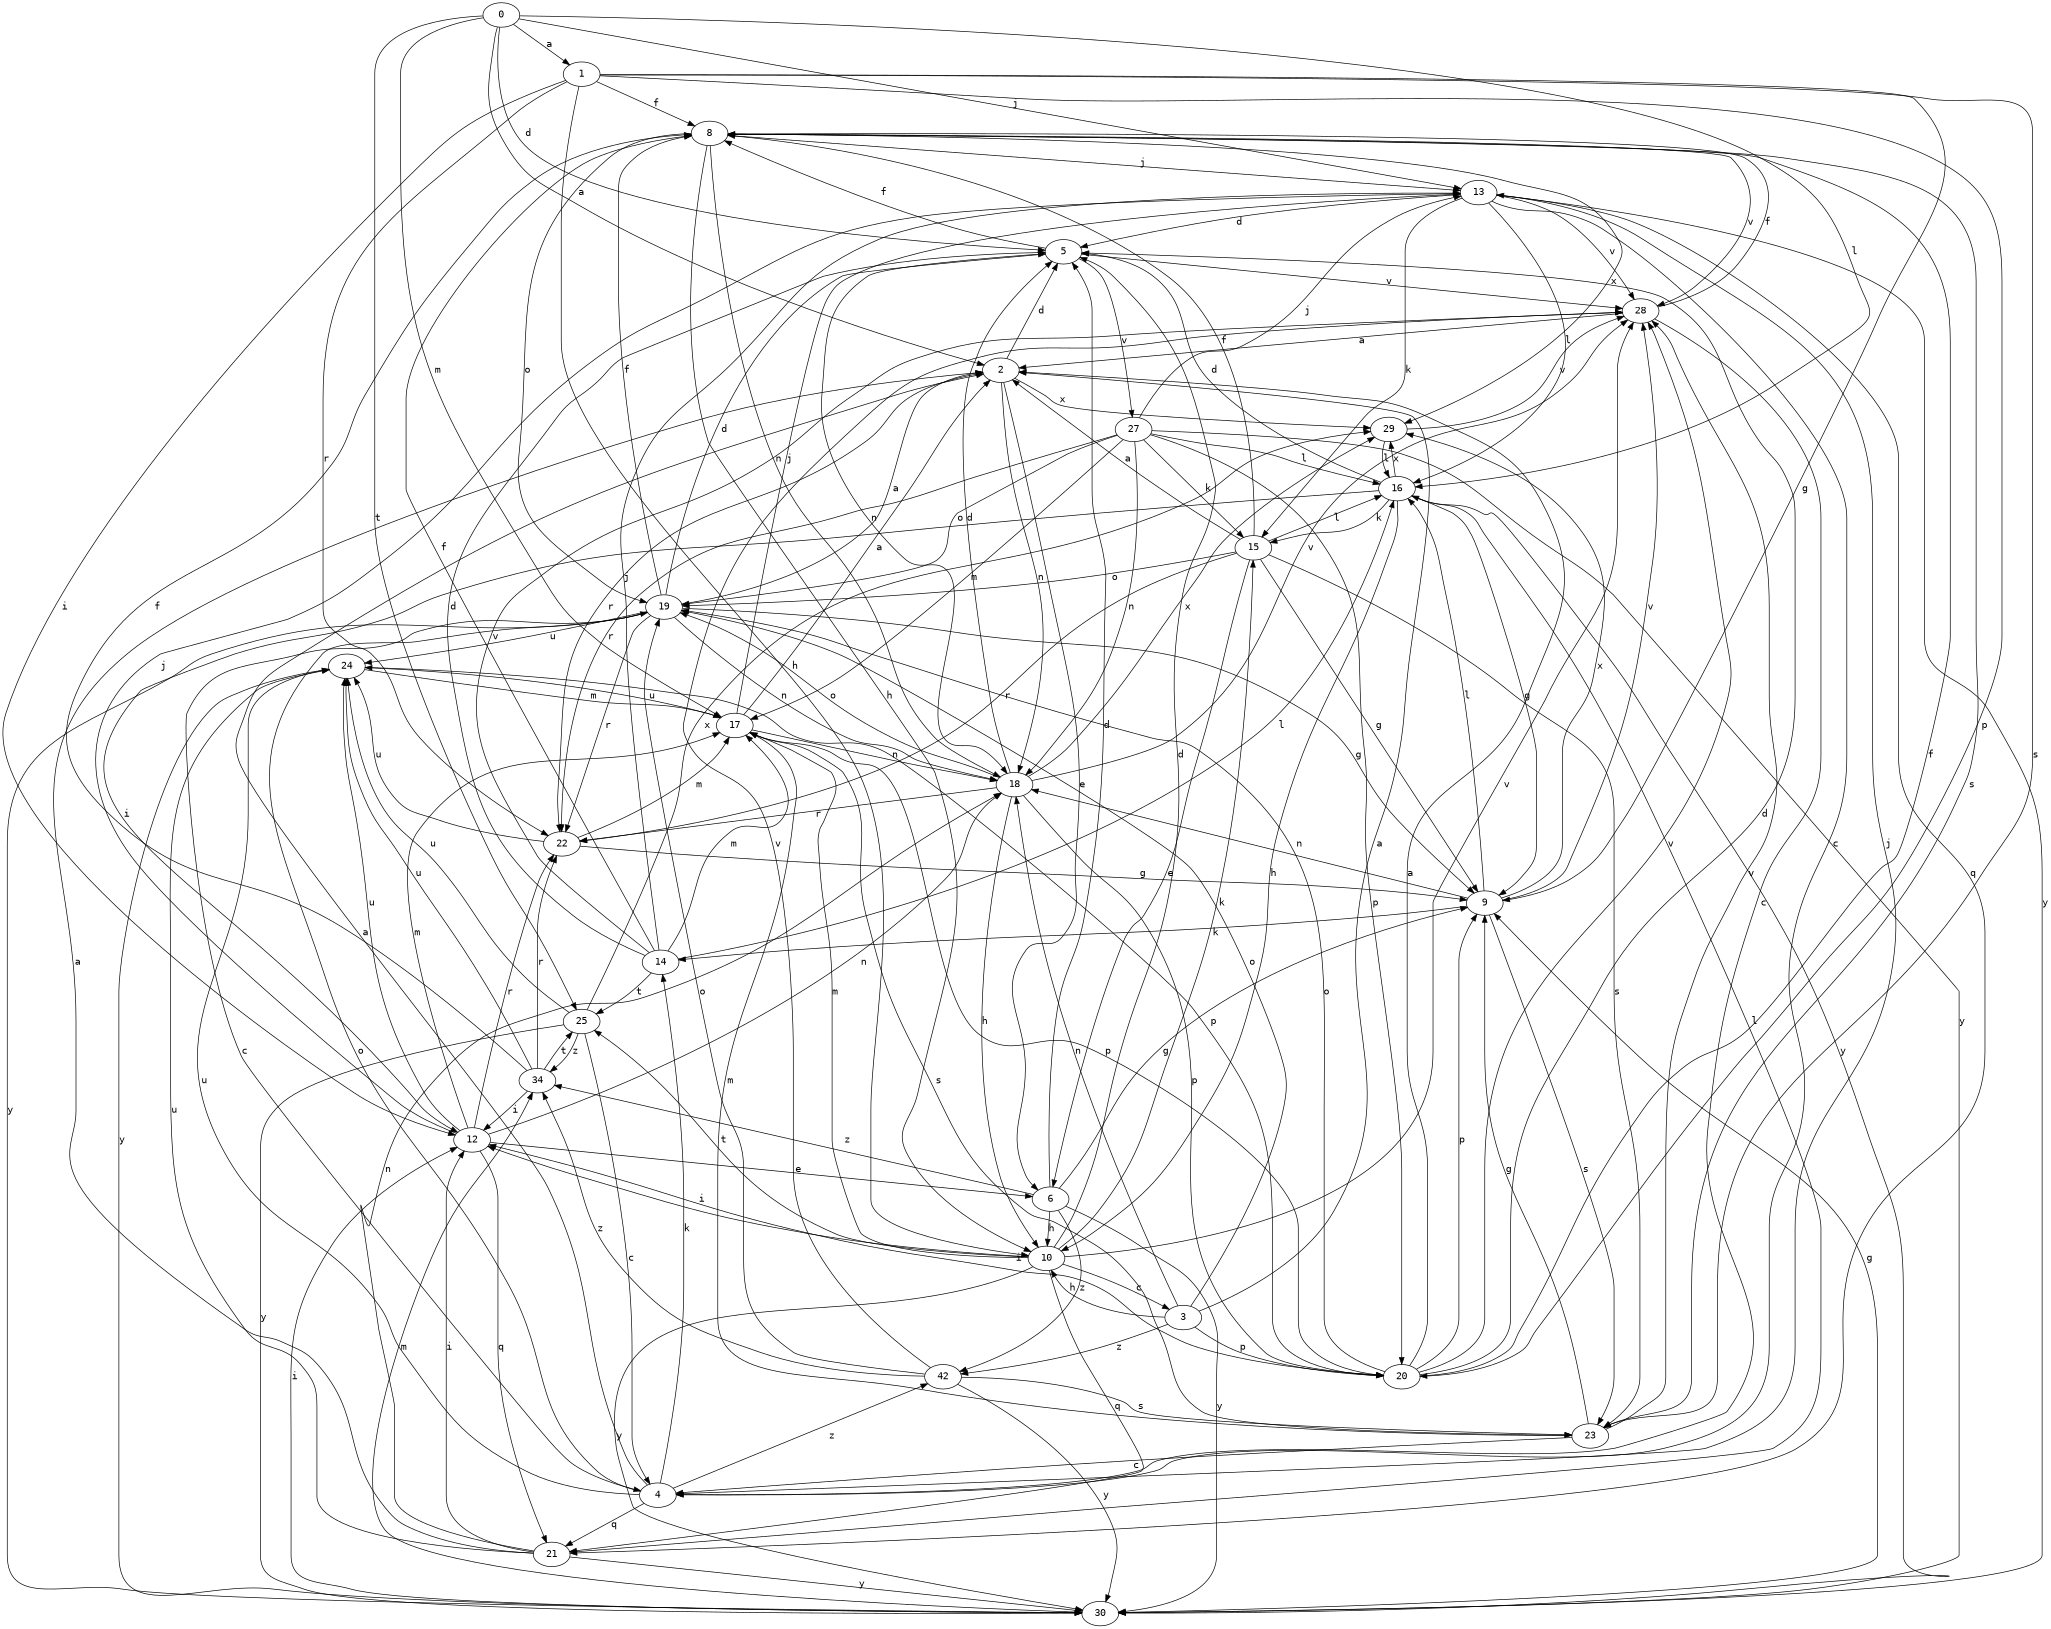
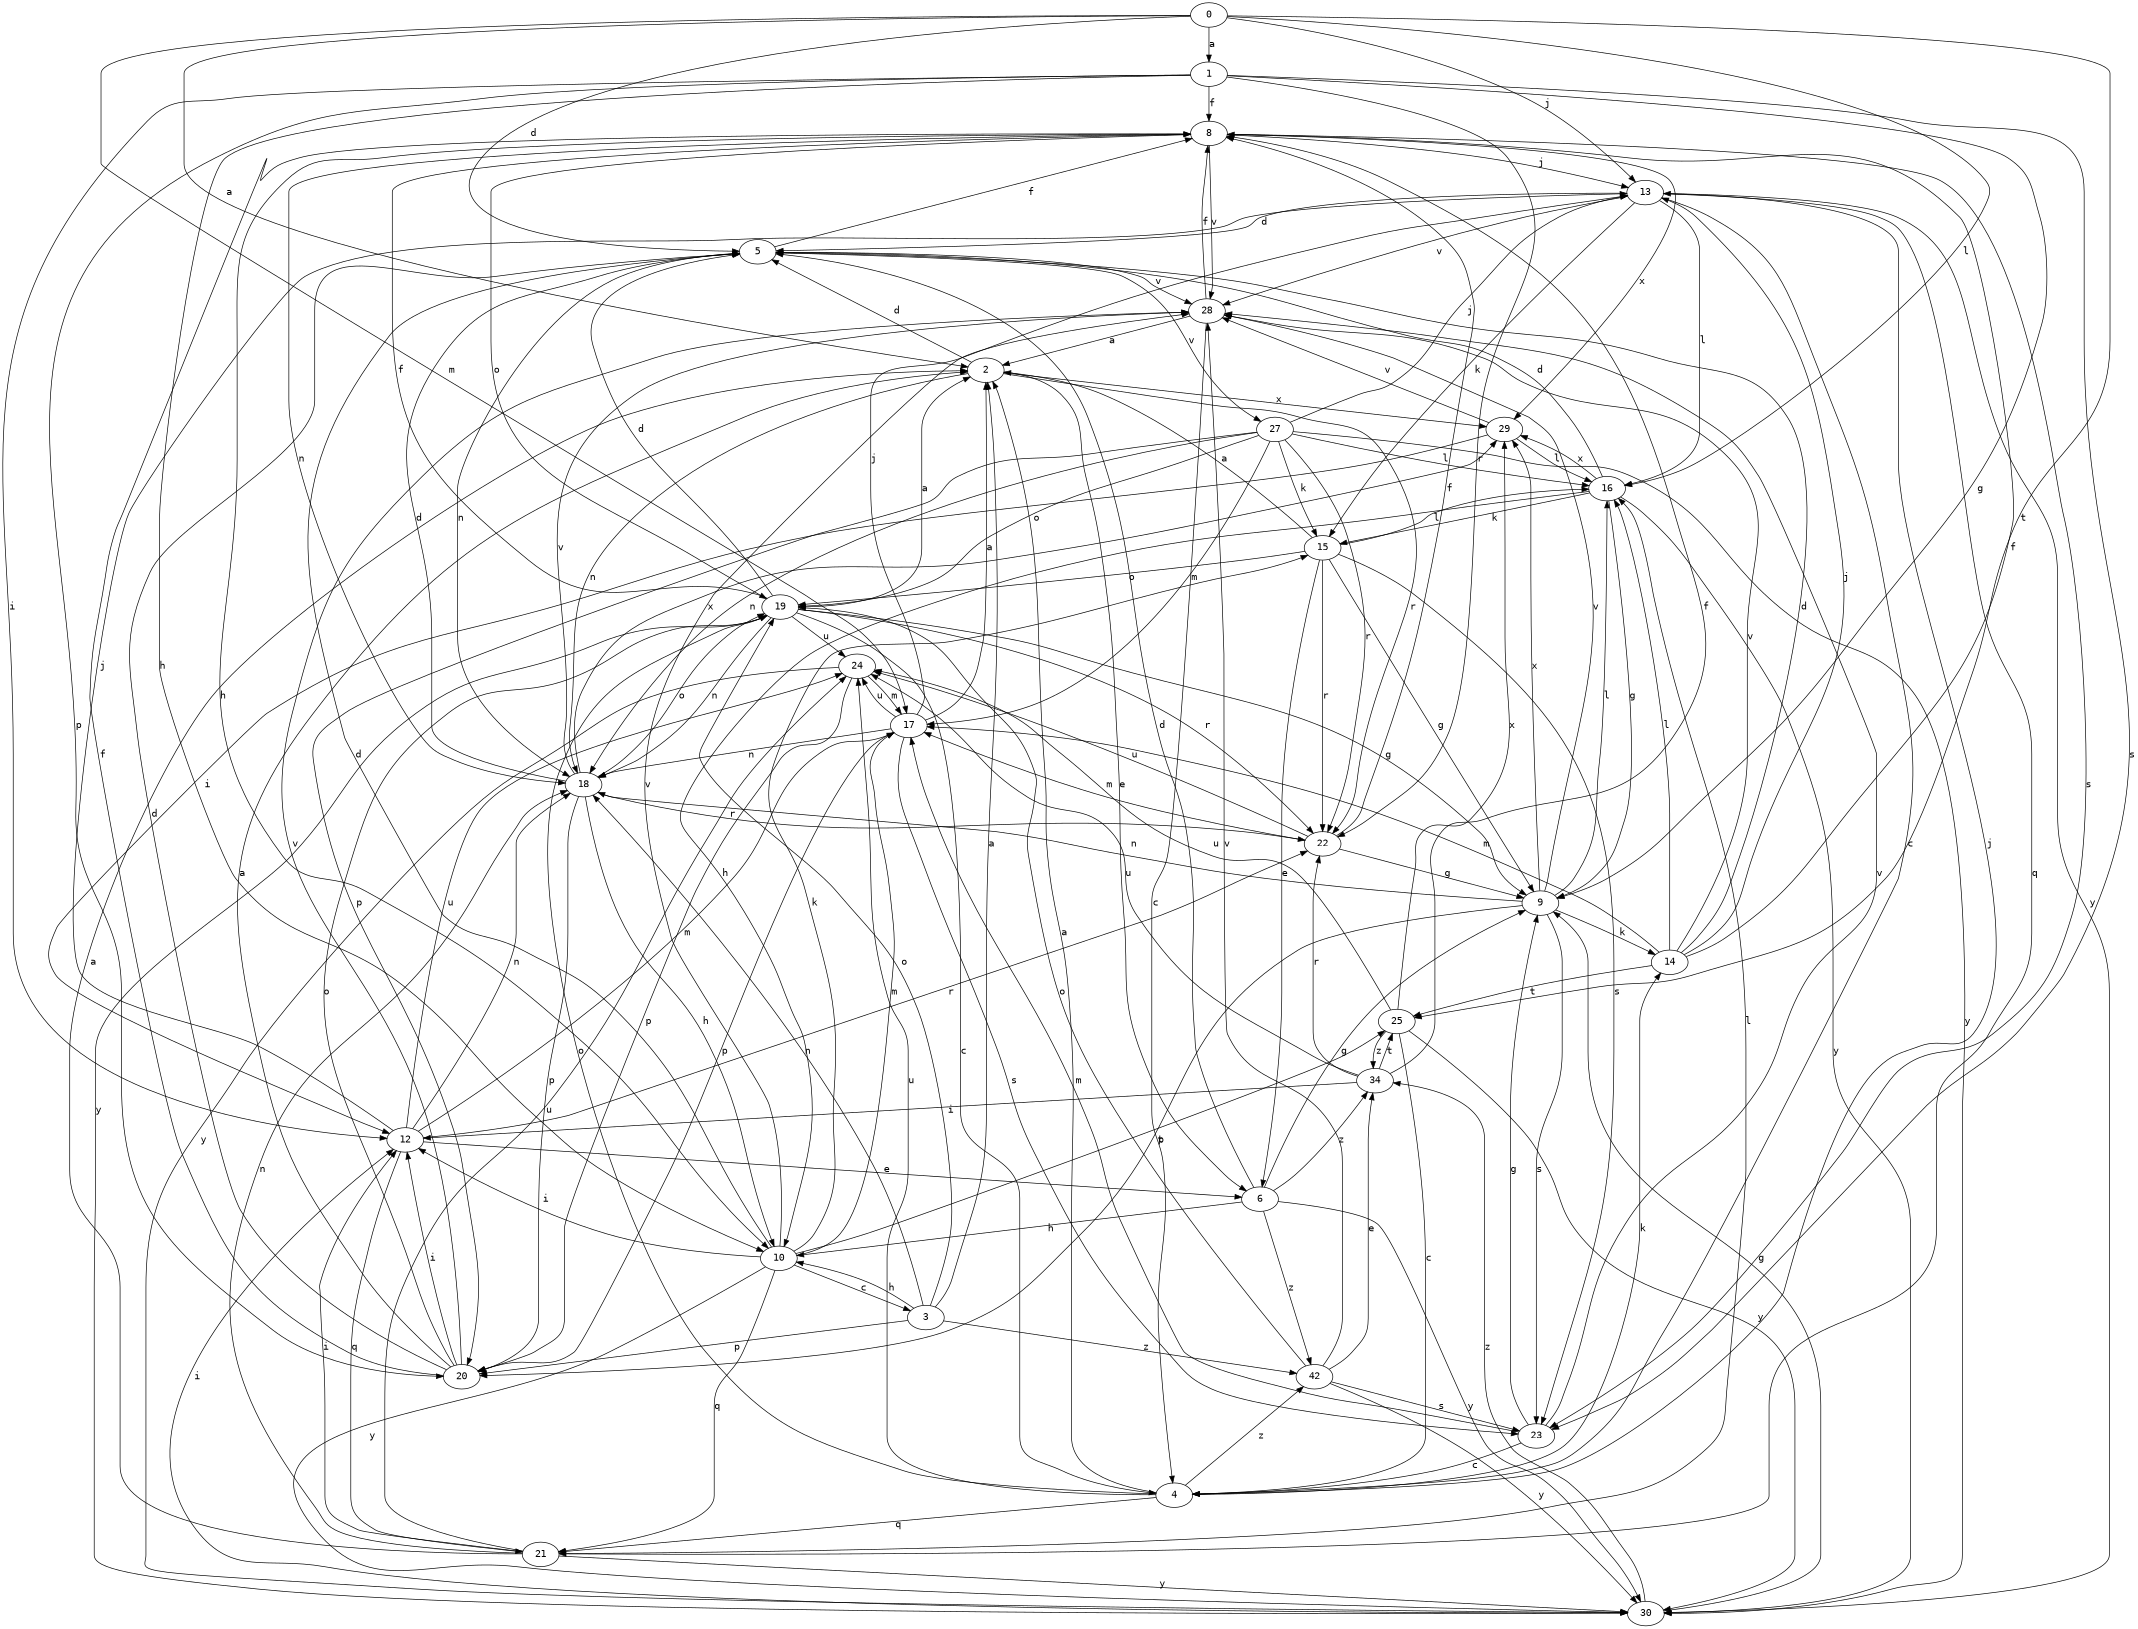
(1092, 231) -> (1459, 404)
(502, 577) -> (520, 616)
(1459, 1152) -> (1067, 1248)
(600, 1229) -> (1371, 1229)
(404, 1347) -> (1488, 1347)
